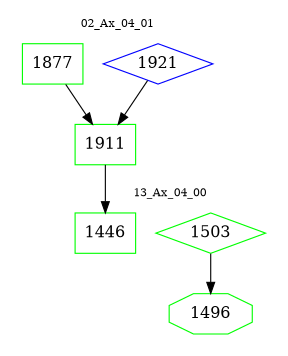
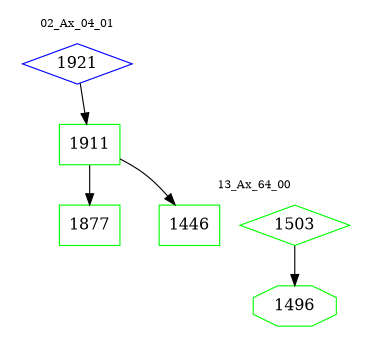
(76, 100) -> (90, 179)
(170, 193) -> (254, 185)
